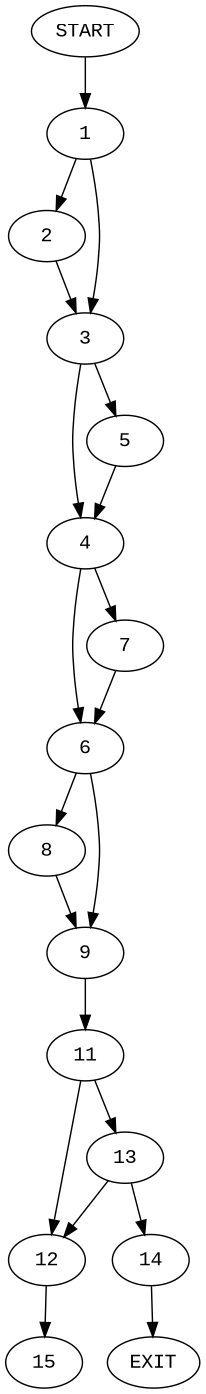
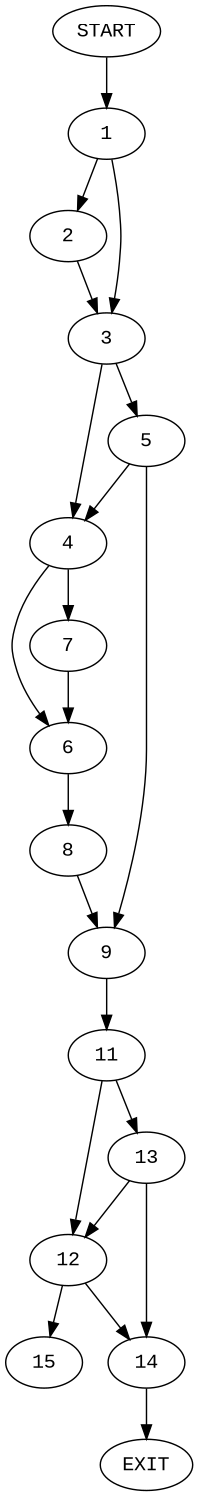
(99, 843) -> (146, 691)
none -> (103, 1306)
